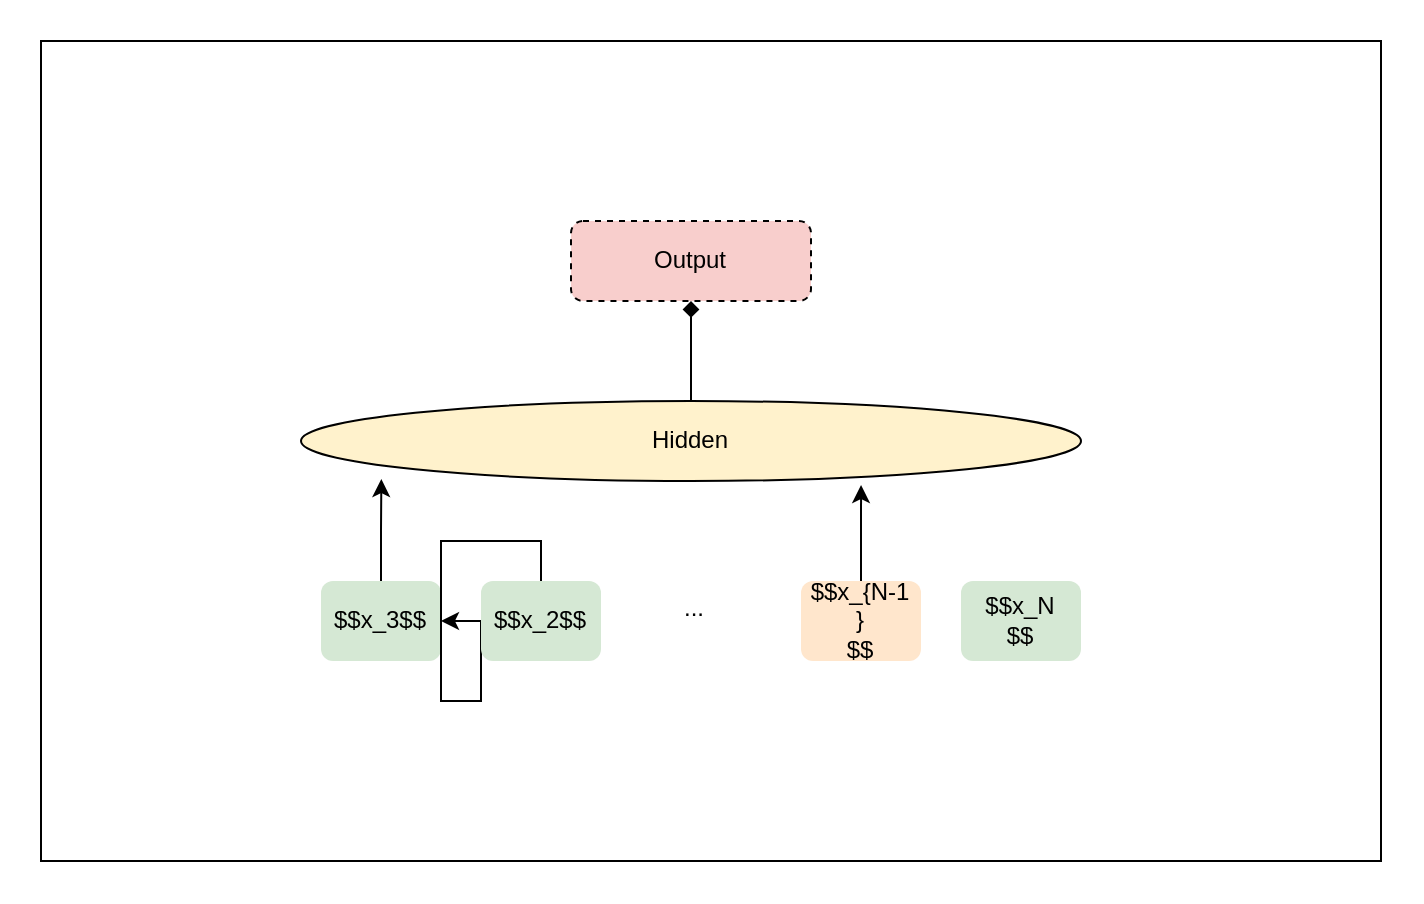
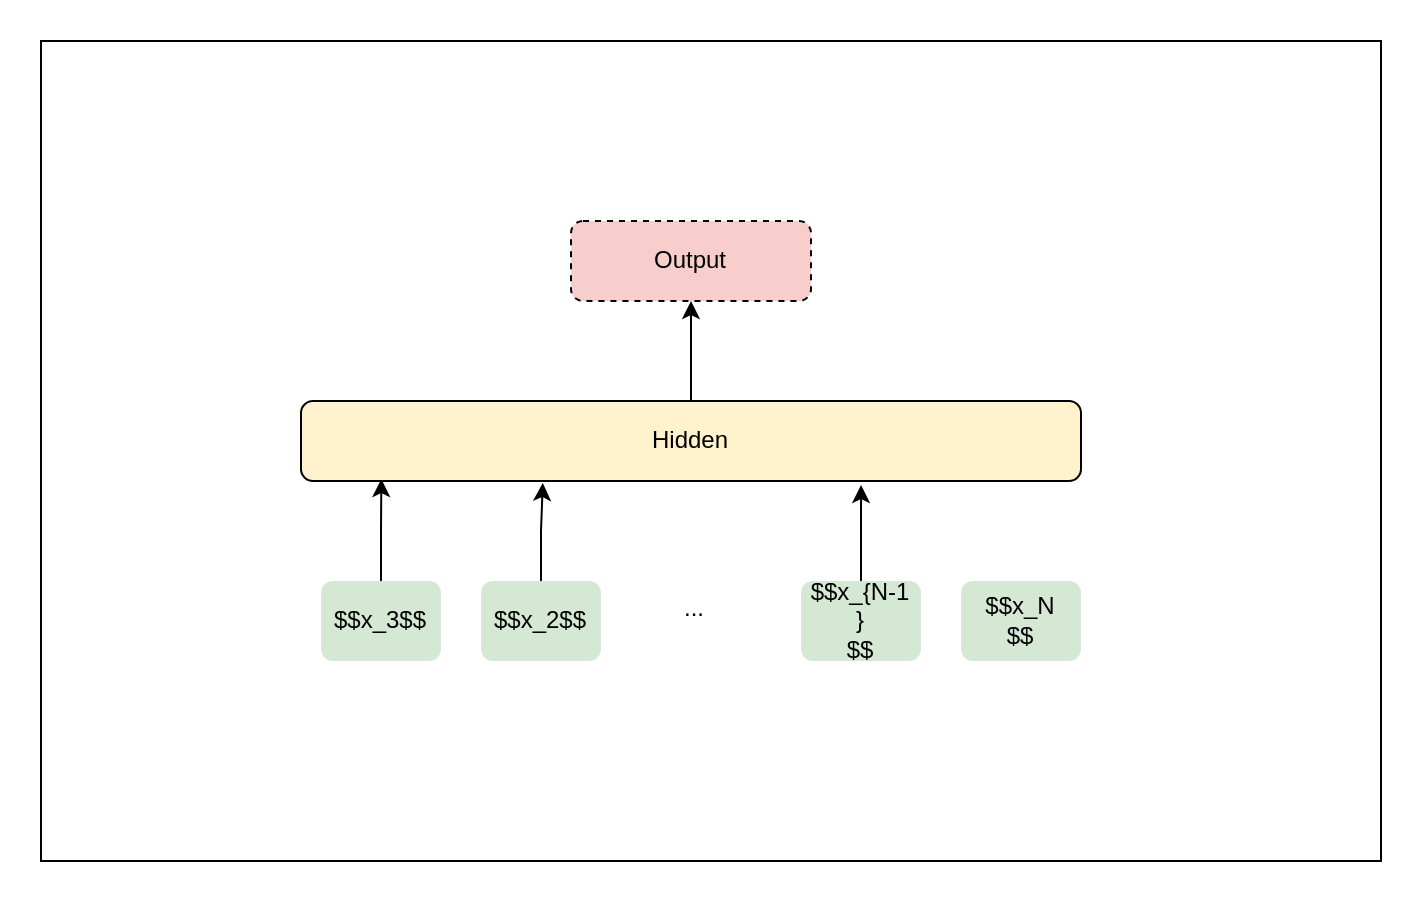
(691, 317) -> (691, 316)
(691, 441) -> (691, 441)
(861, 621) -> (861, 621)
(441, 643) -> (541, 520)
